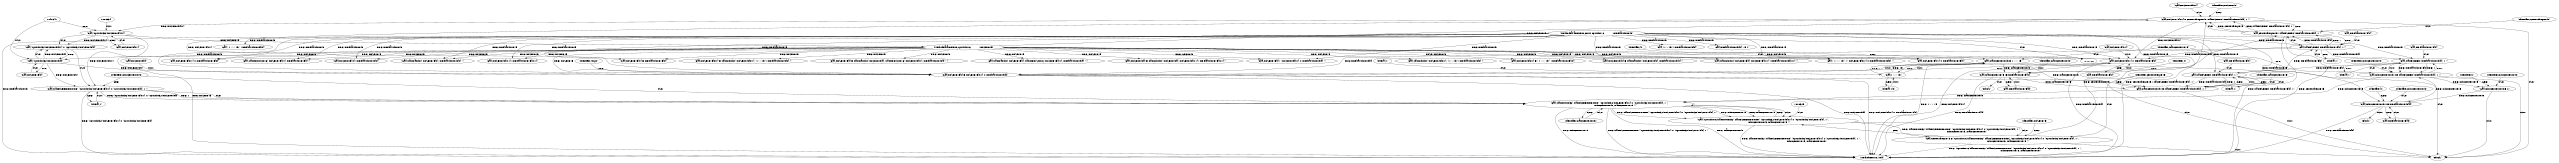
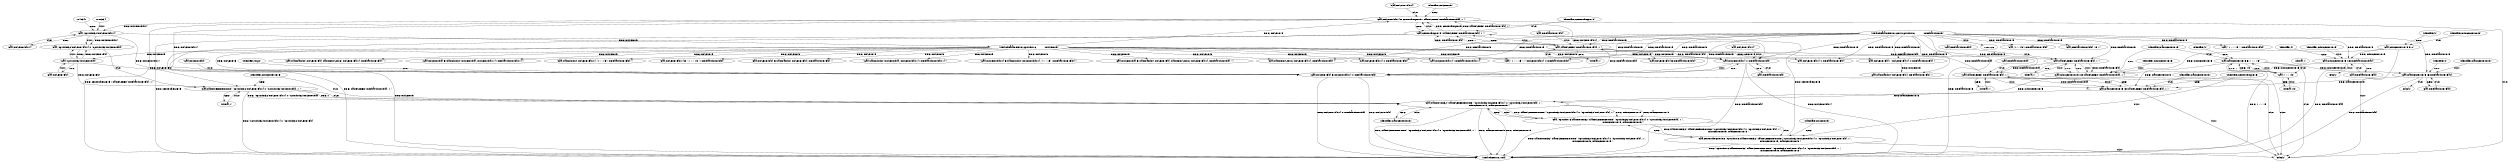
(17, 38) -> none
(689, 49) -> (1902, 67)
(1623, 53) -> none
(1436, 54) -> (867, 54)
(356, 61) -> none
(2017, 68) -> (2333, 68)
(2454, 83) -> (2248, 51)
(1799, 104) -> none
